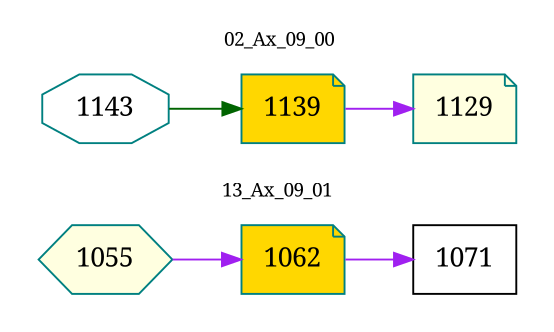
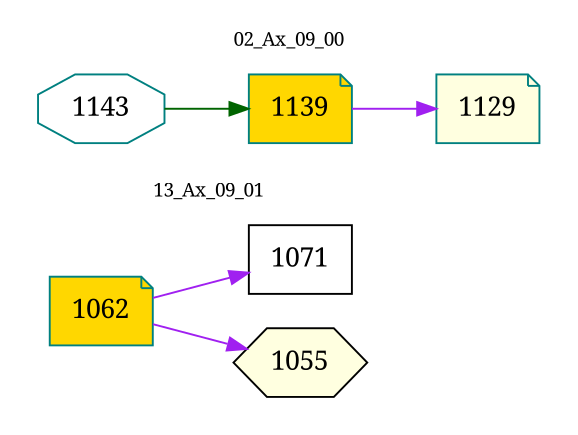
(105, 260) -> (300, 363)
(197, 260) -> (190, 334)
